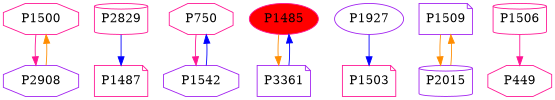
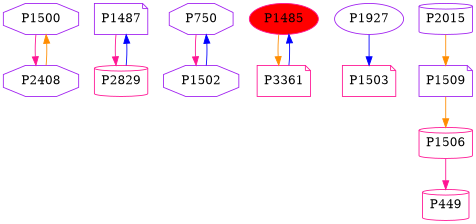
(41, 19) -> (41, 19)
(201, 19) -> (201, 19)
none -> (115, 46)
(440, 46) -> (446, 108)
(41, 81) -> (41, 81)
(121, 81) -> (121, 19)
(201, 81) -> (201, 81)
(284, 81) -> (284, 81)
(520, 81) -> (446, 205)
